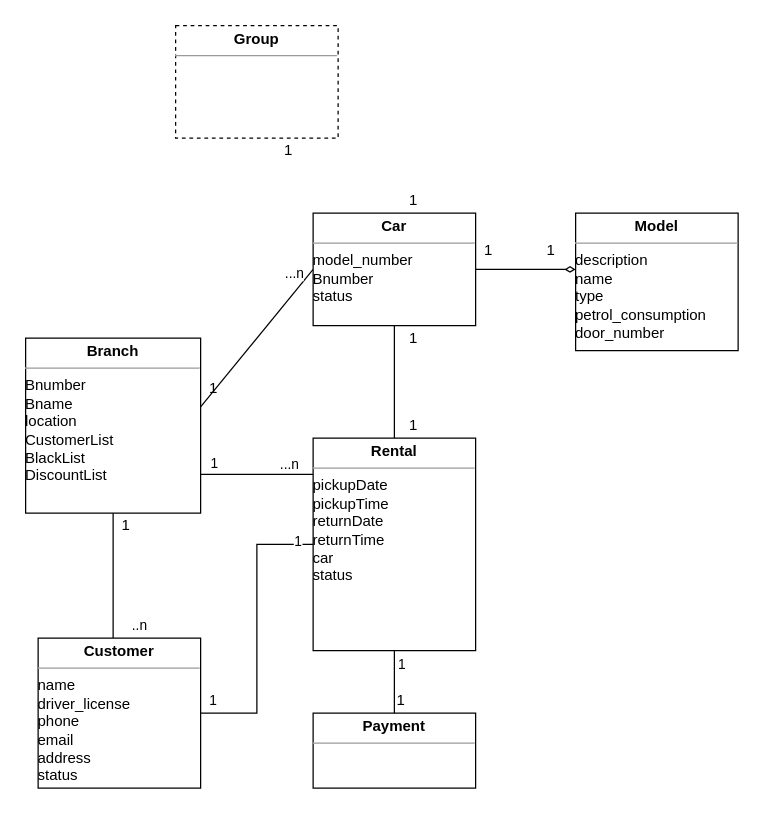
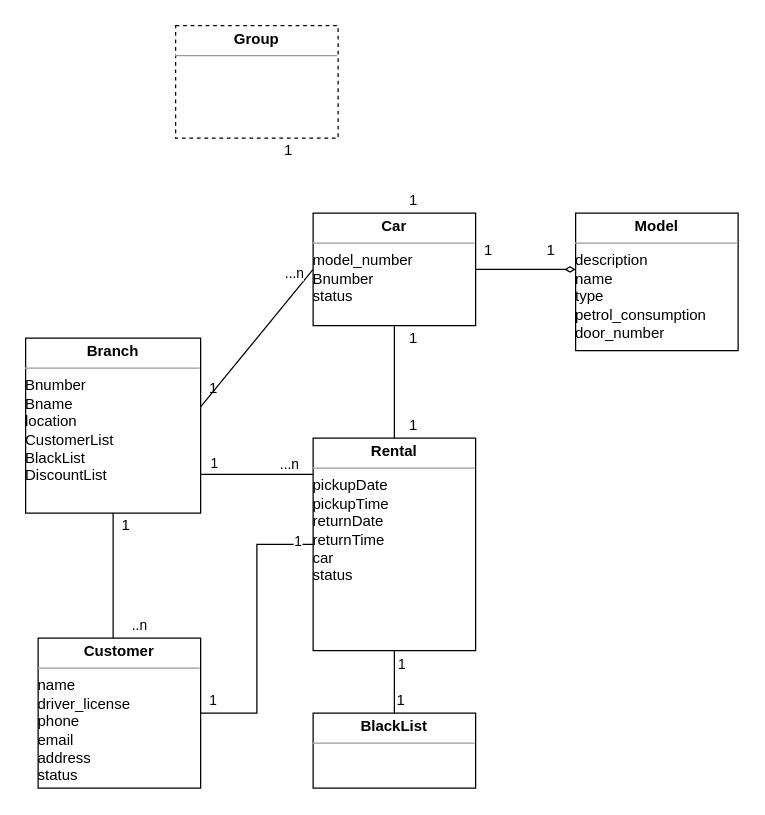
(343, 722) -> (347, 722)
